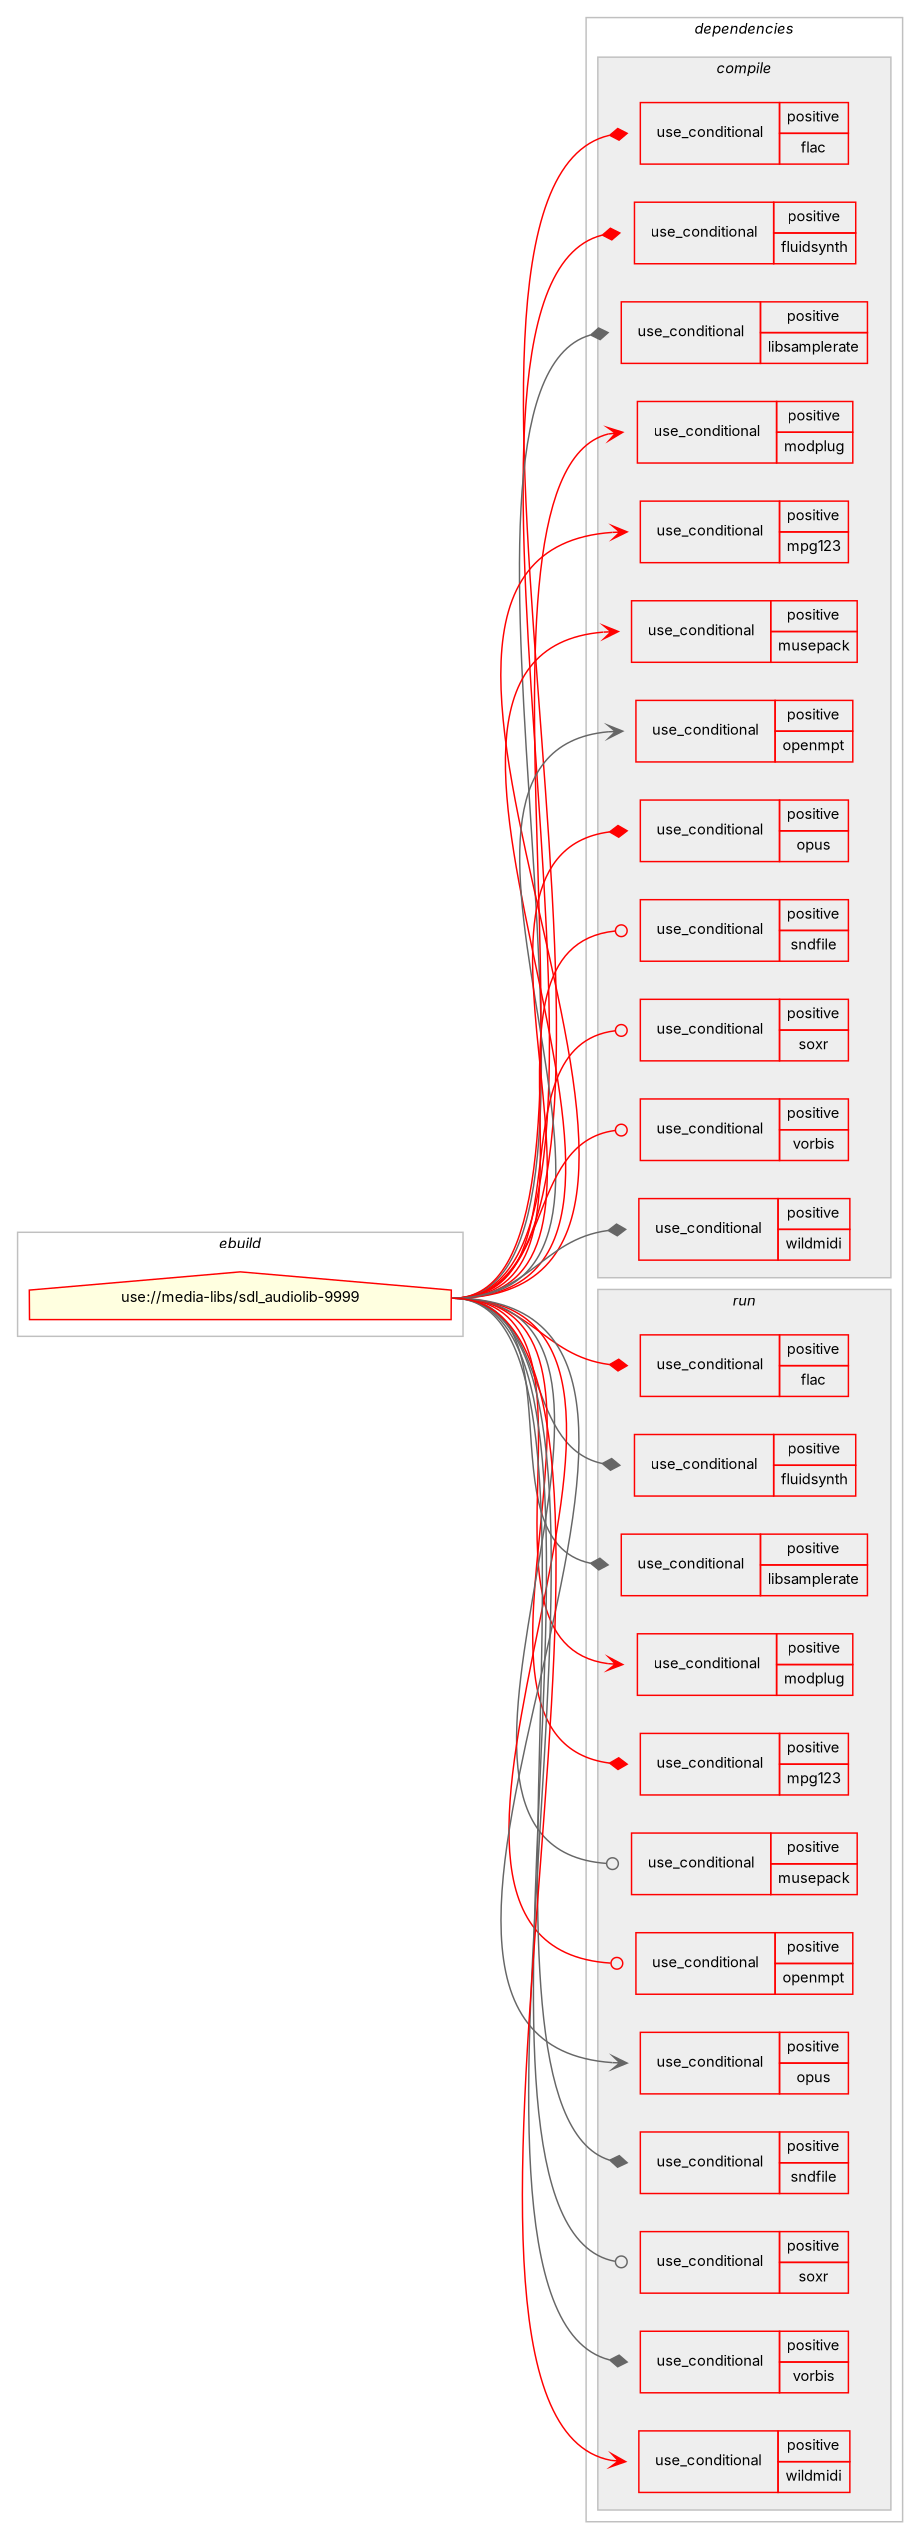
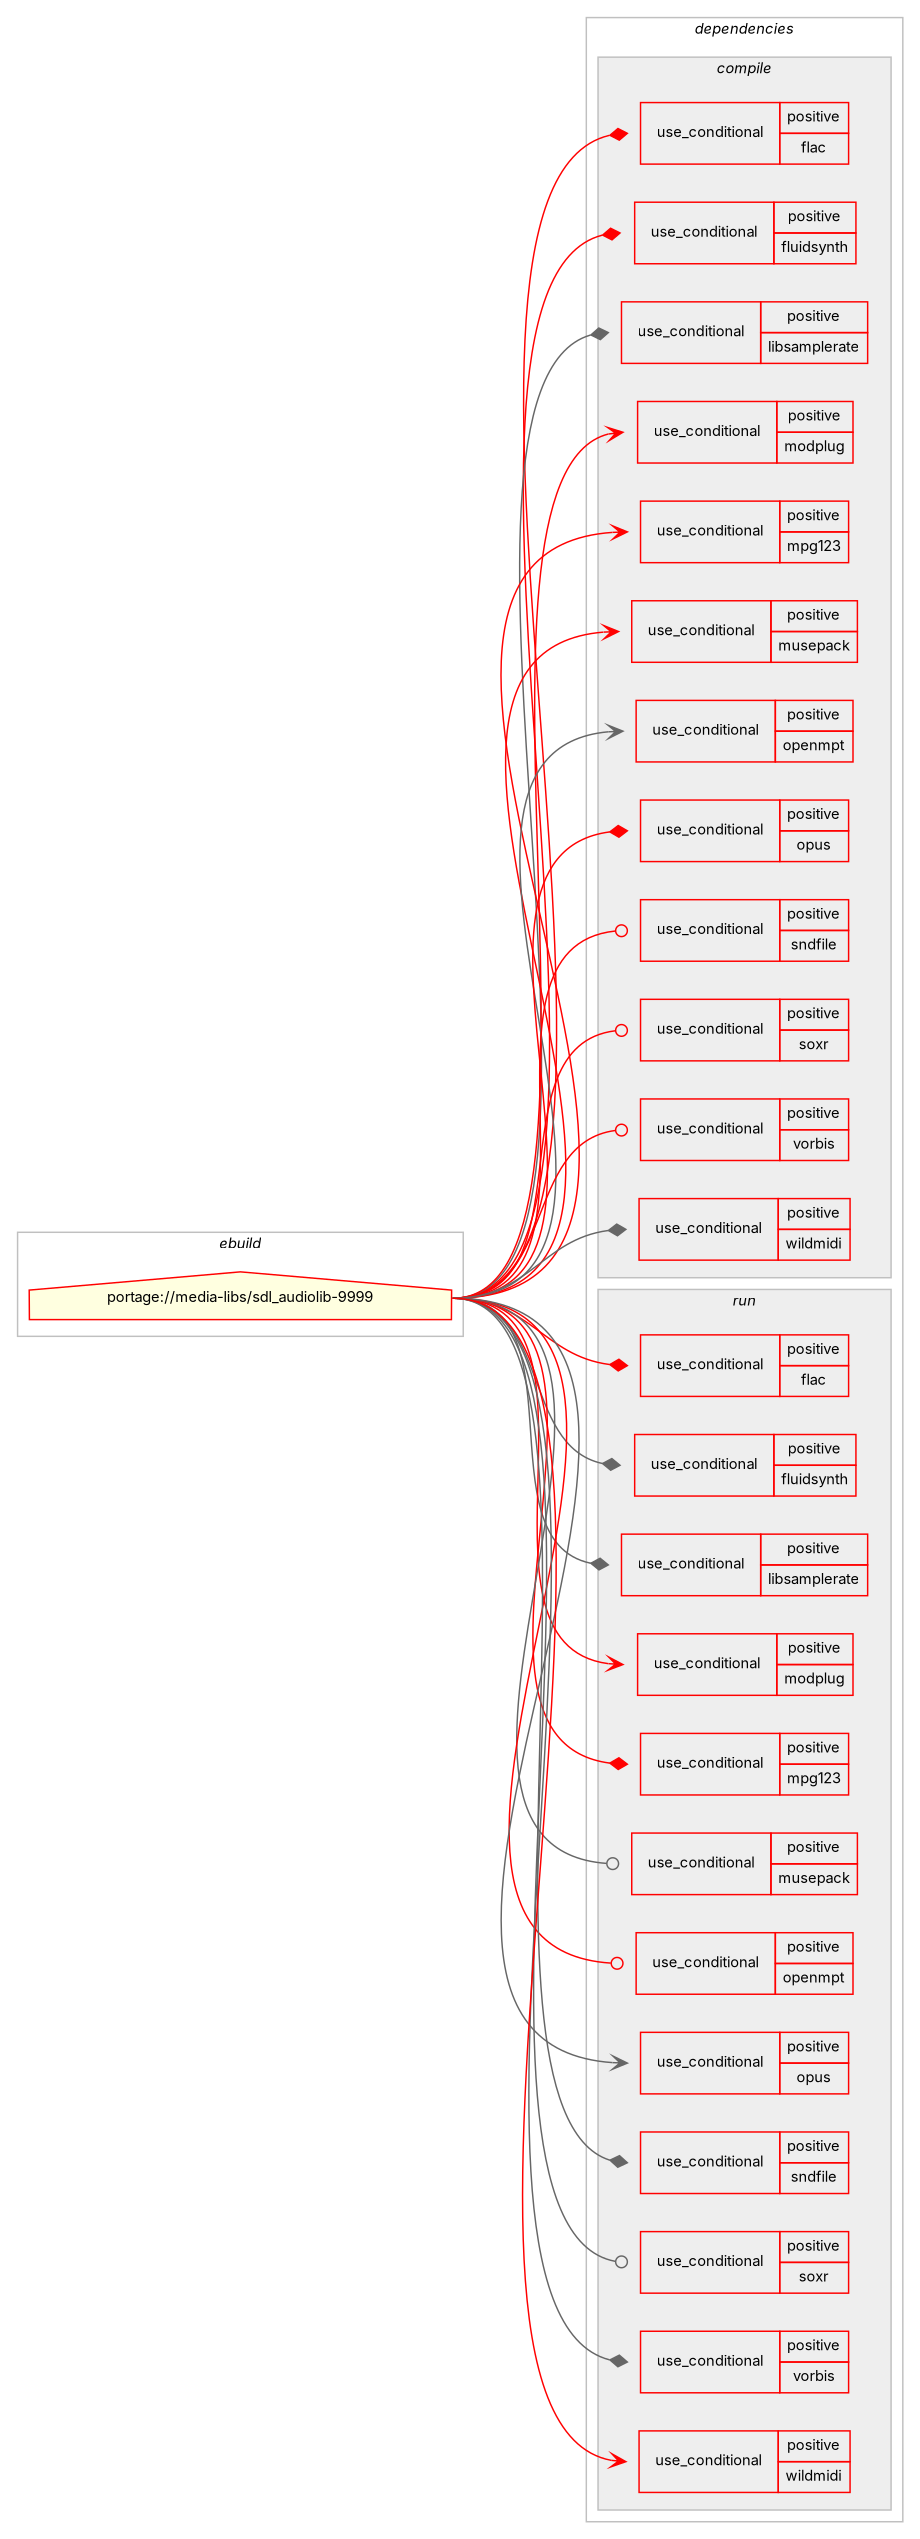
(240, 1298) -> (240, 1298)
